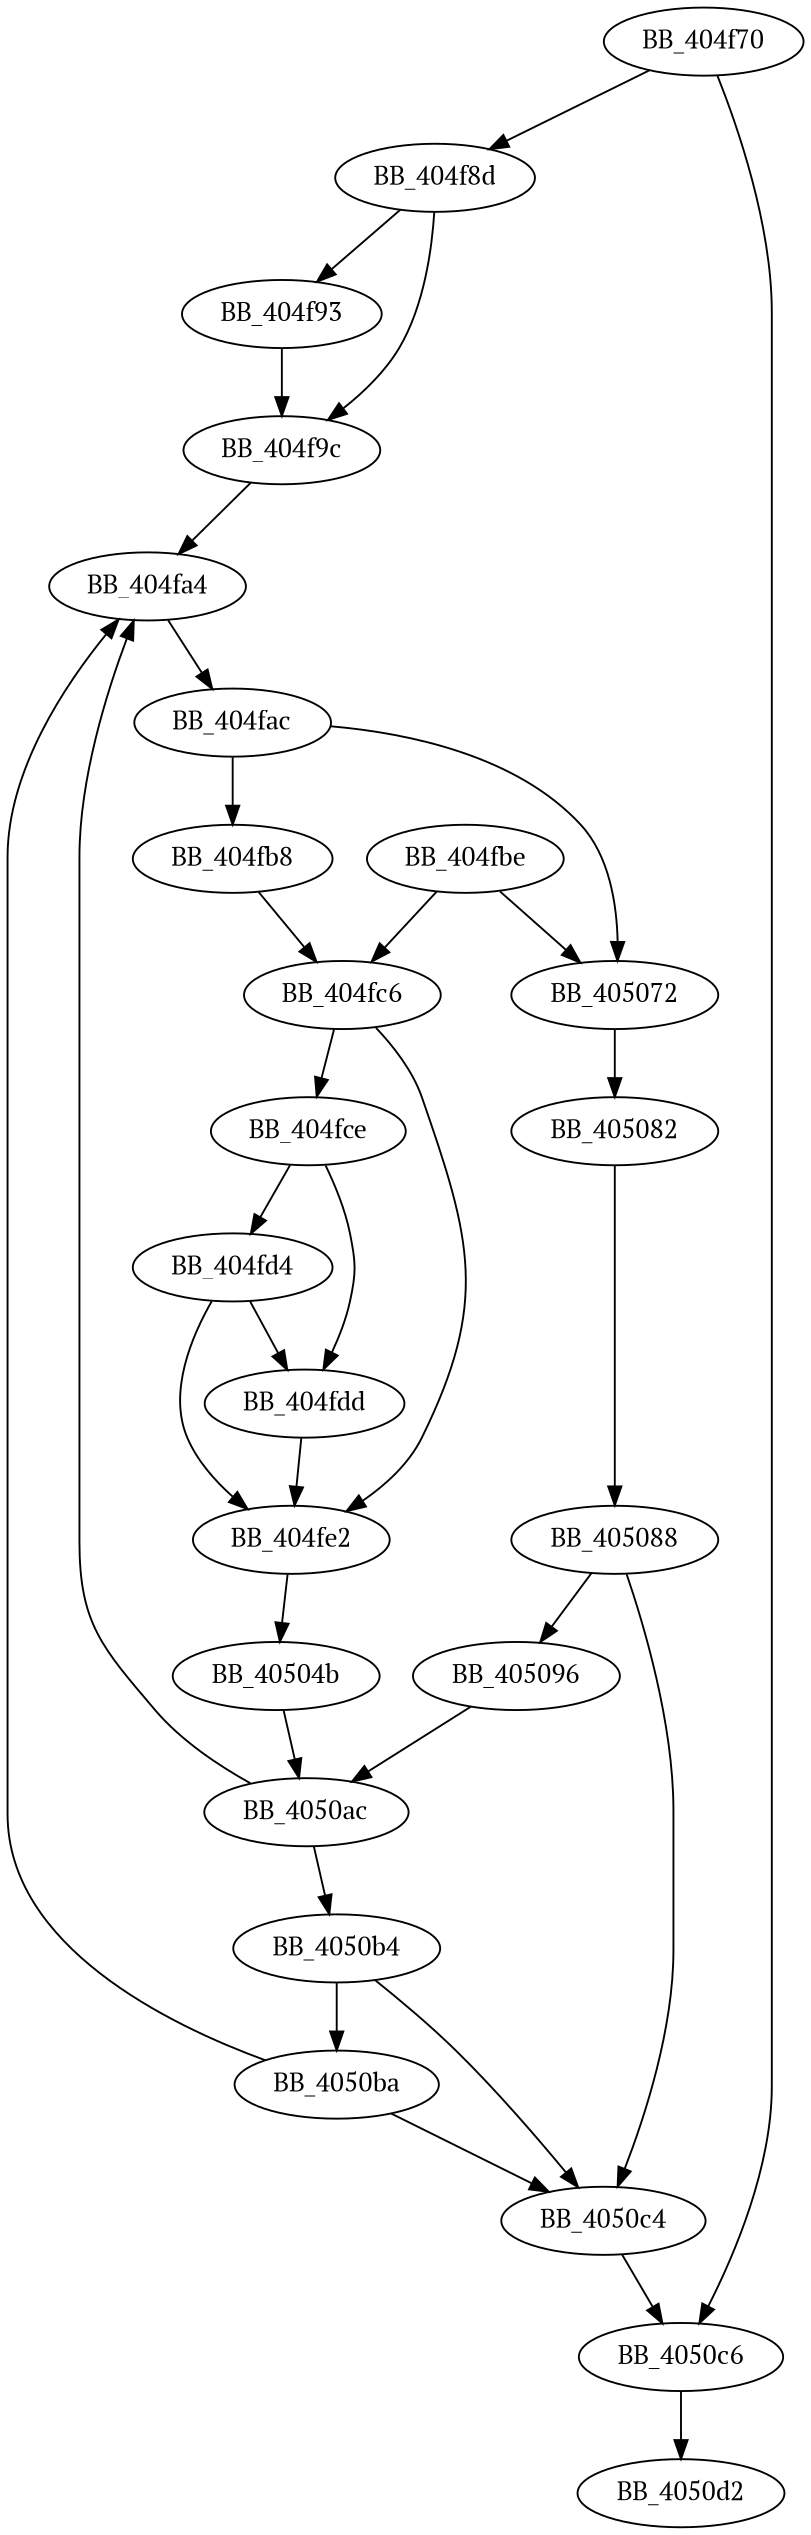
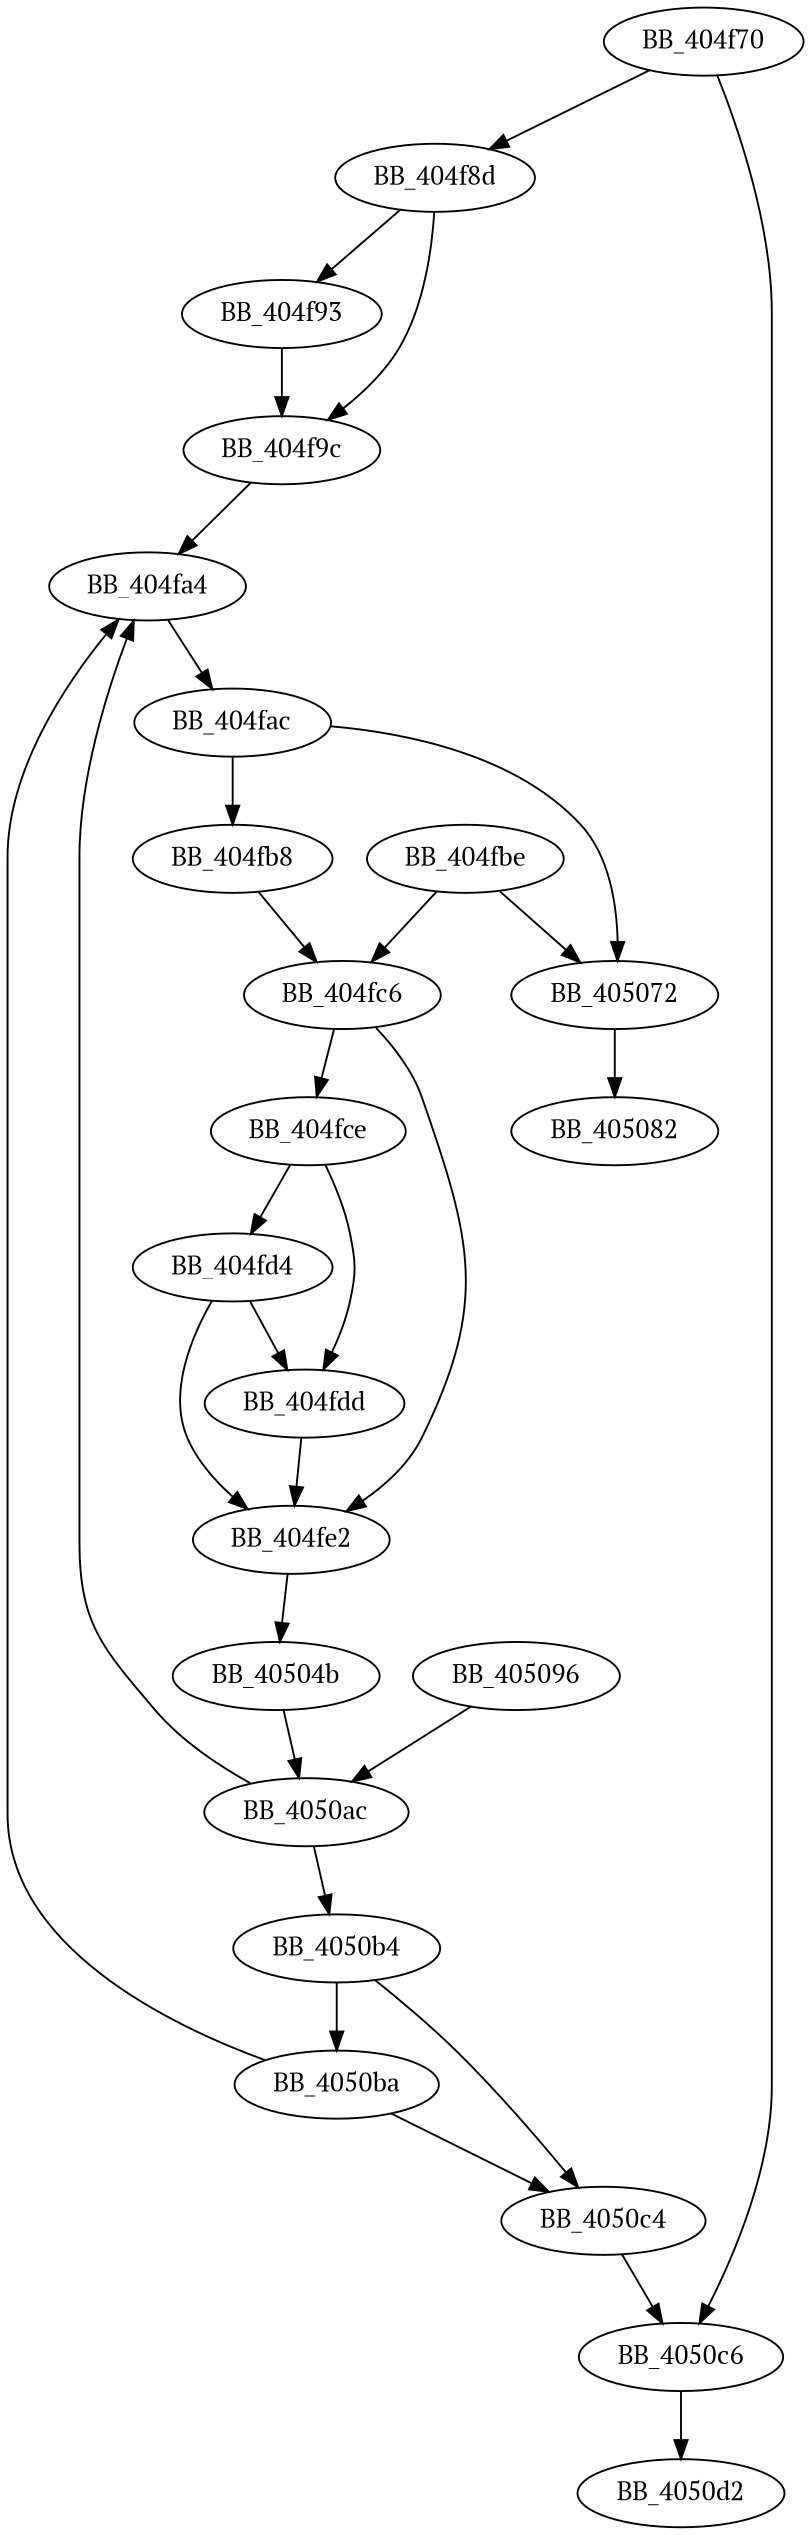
(615, 1540) -> none
